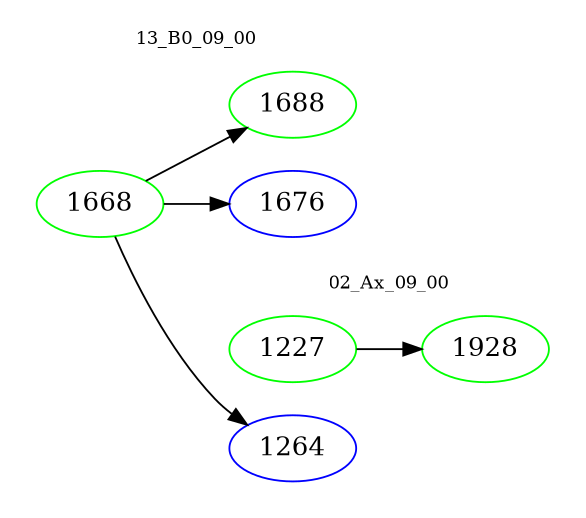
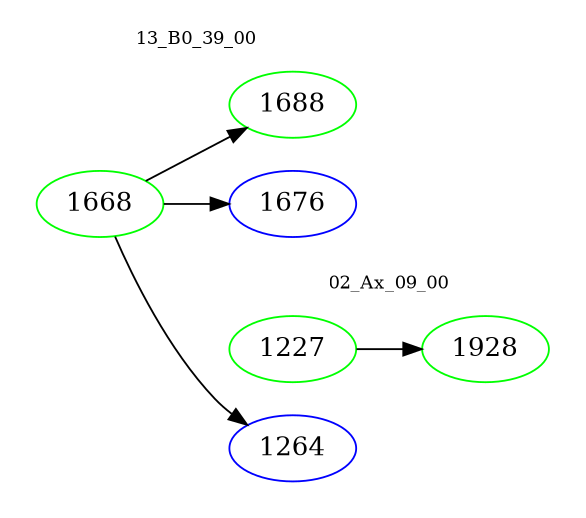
(196, 40) -> (196, 40)
